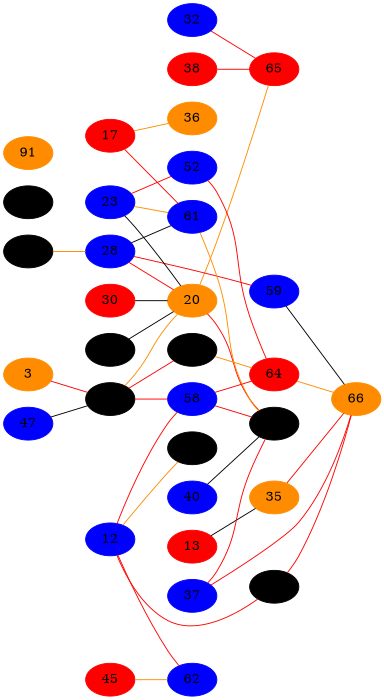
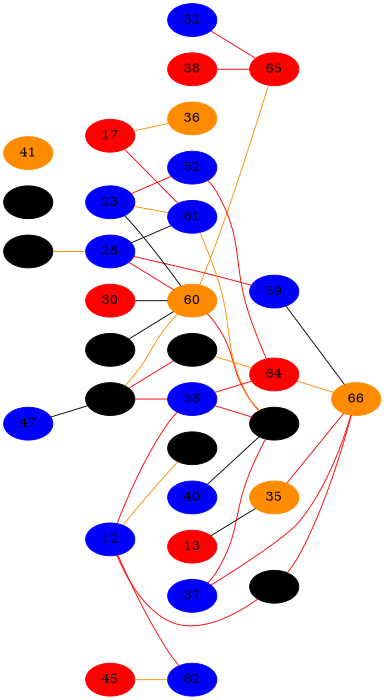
(28, 153) -> (28, 153)
(192, 301) -> (192, 301)
(28, 374) -> none
